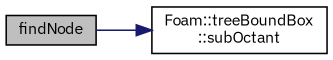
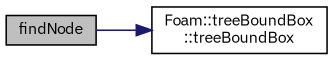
(239, 30) -> (239, 30)
